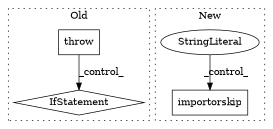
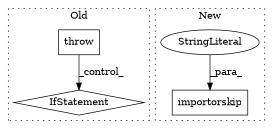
(226, 72) -> (226, 72)
